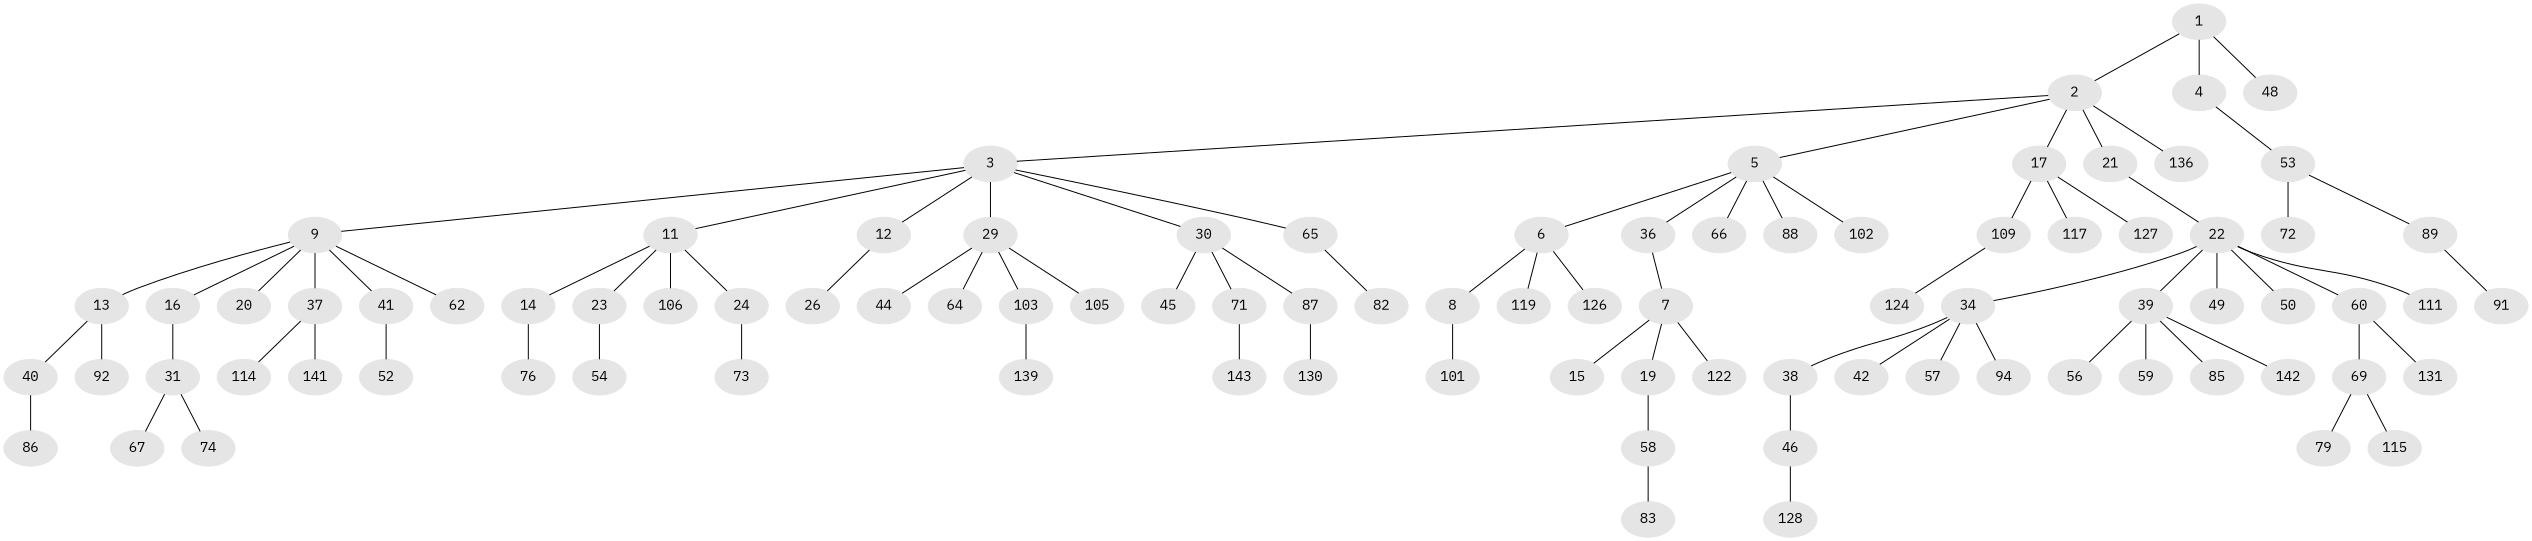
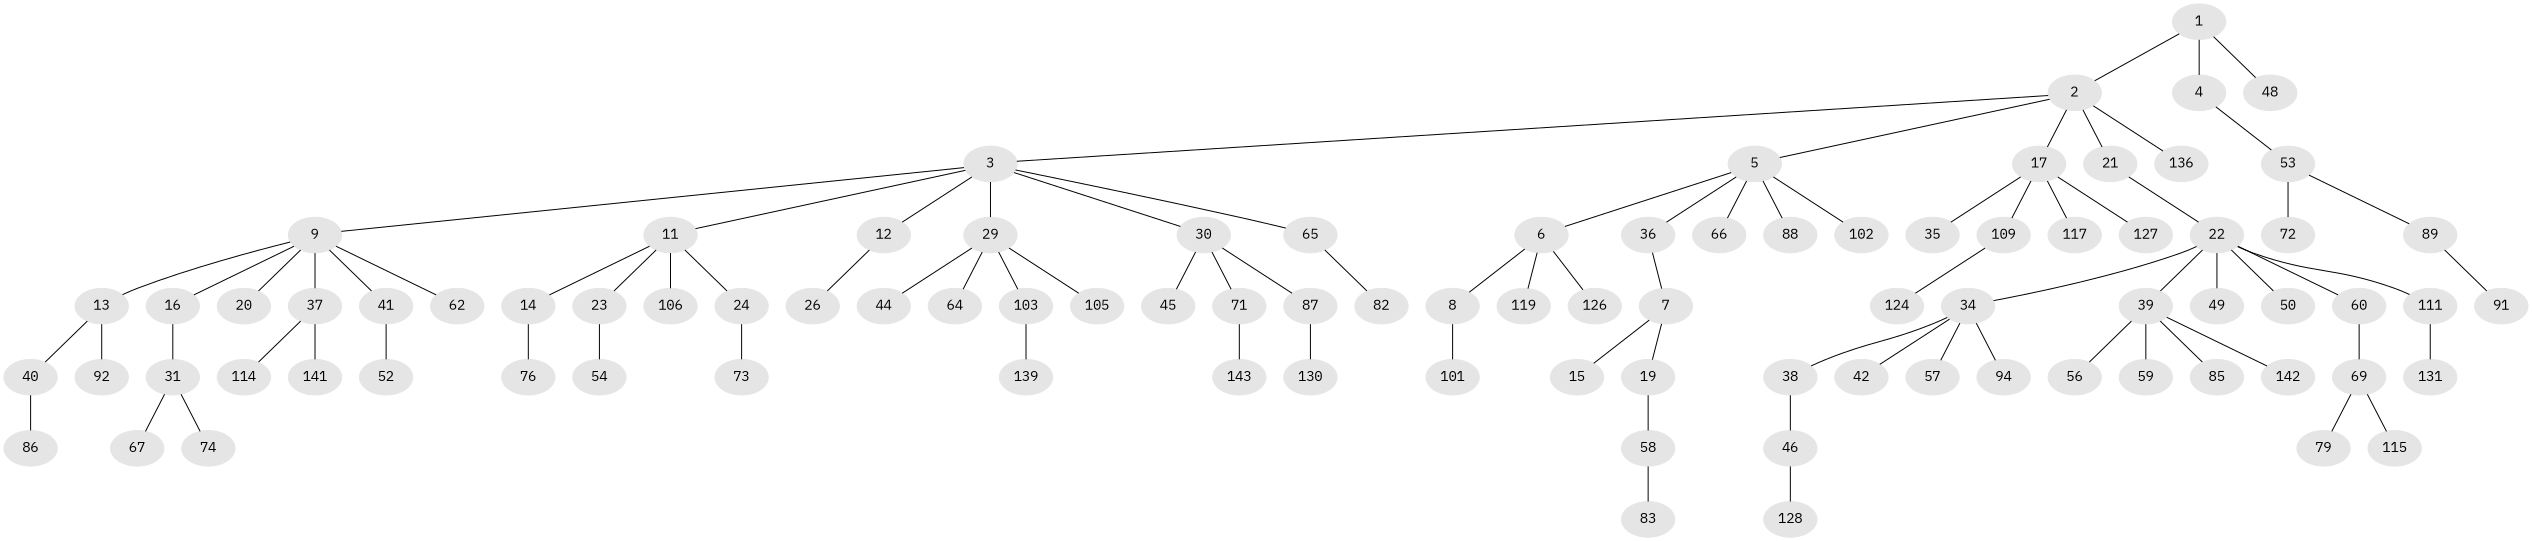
none -> (1933, 235)
(2395, 342) -> (2430, 342)
(1719, 377) -> none
